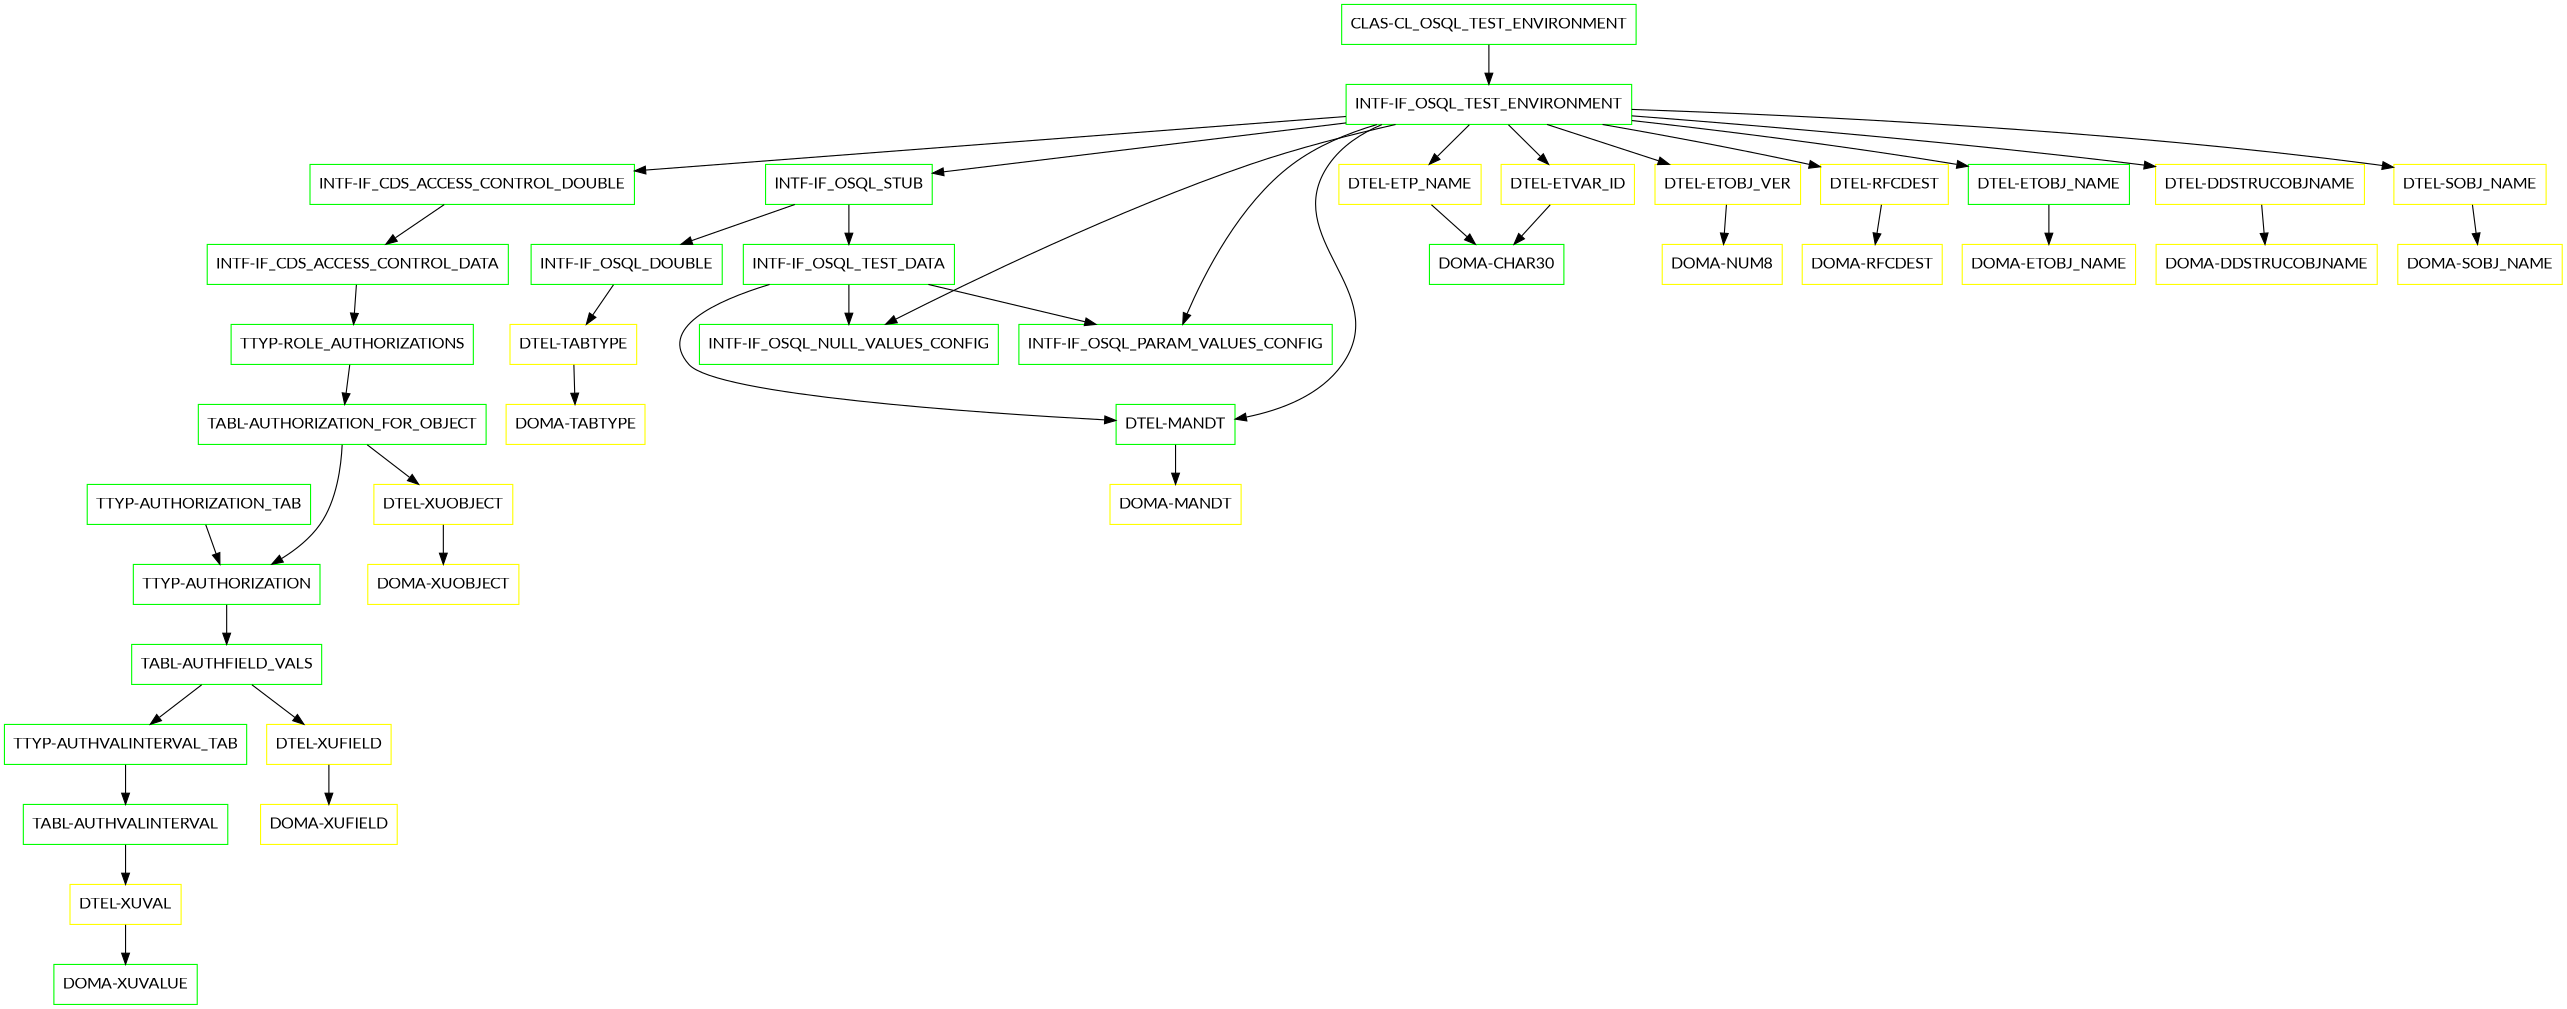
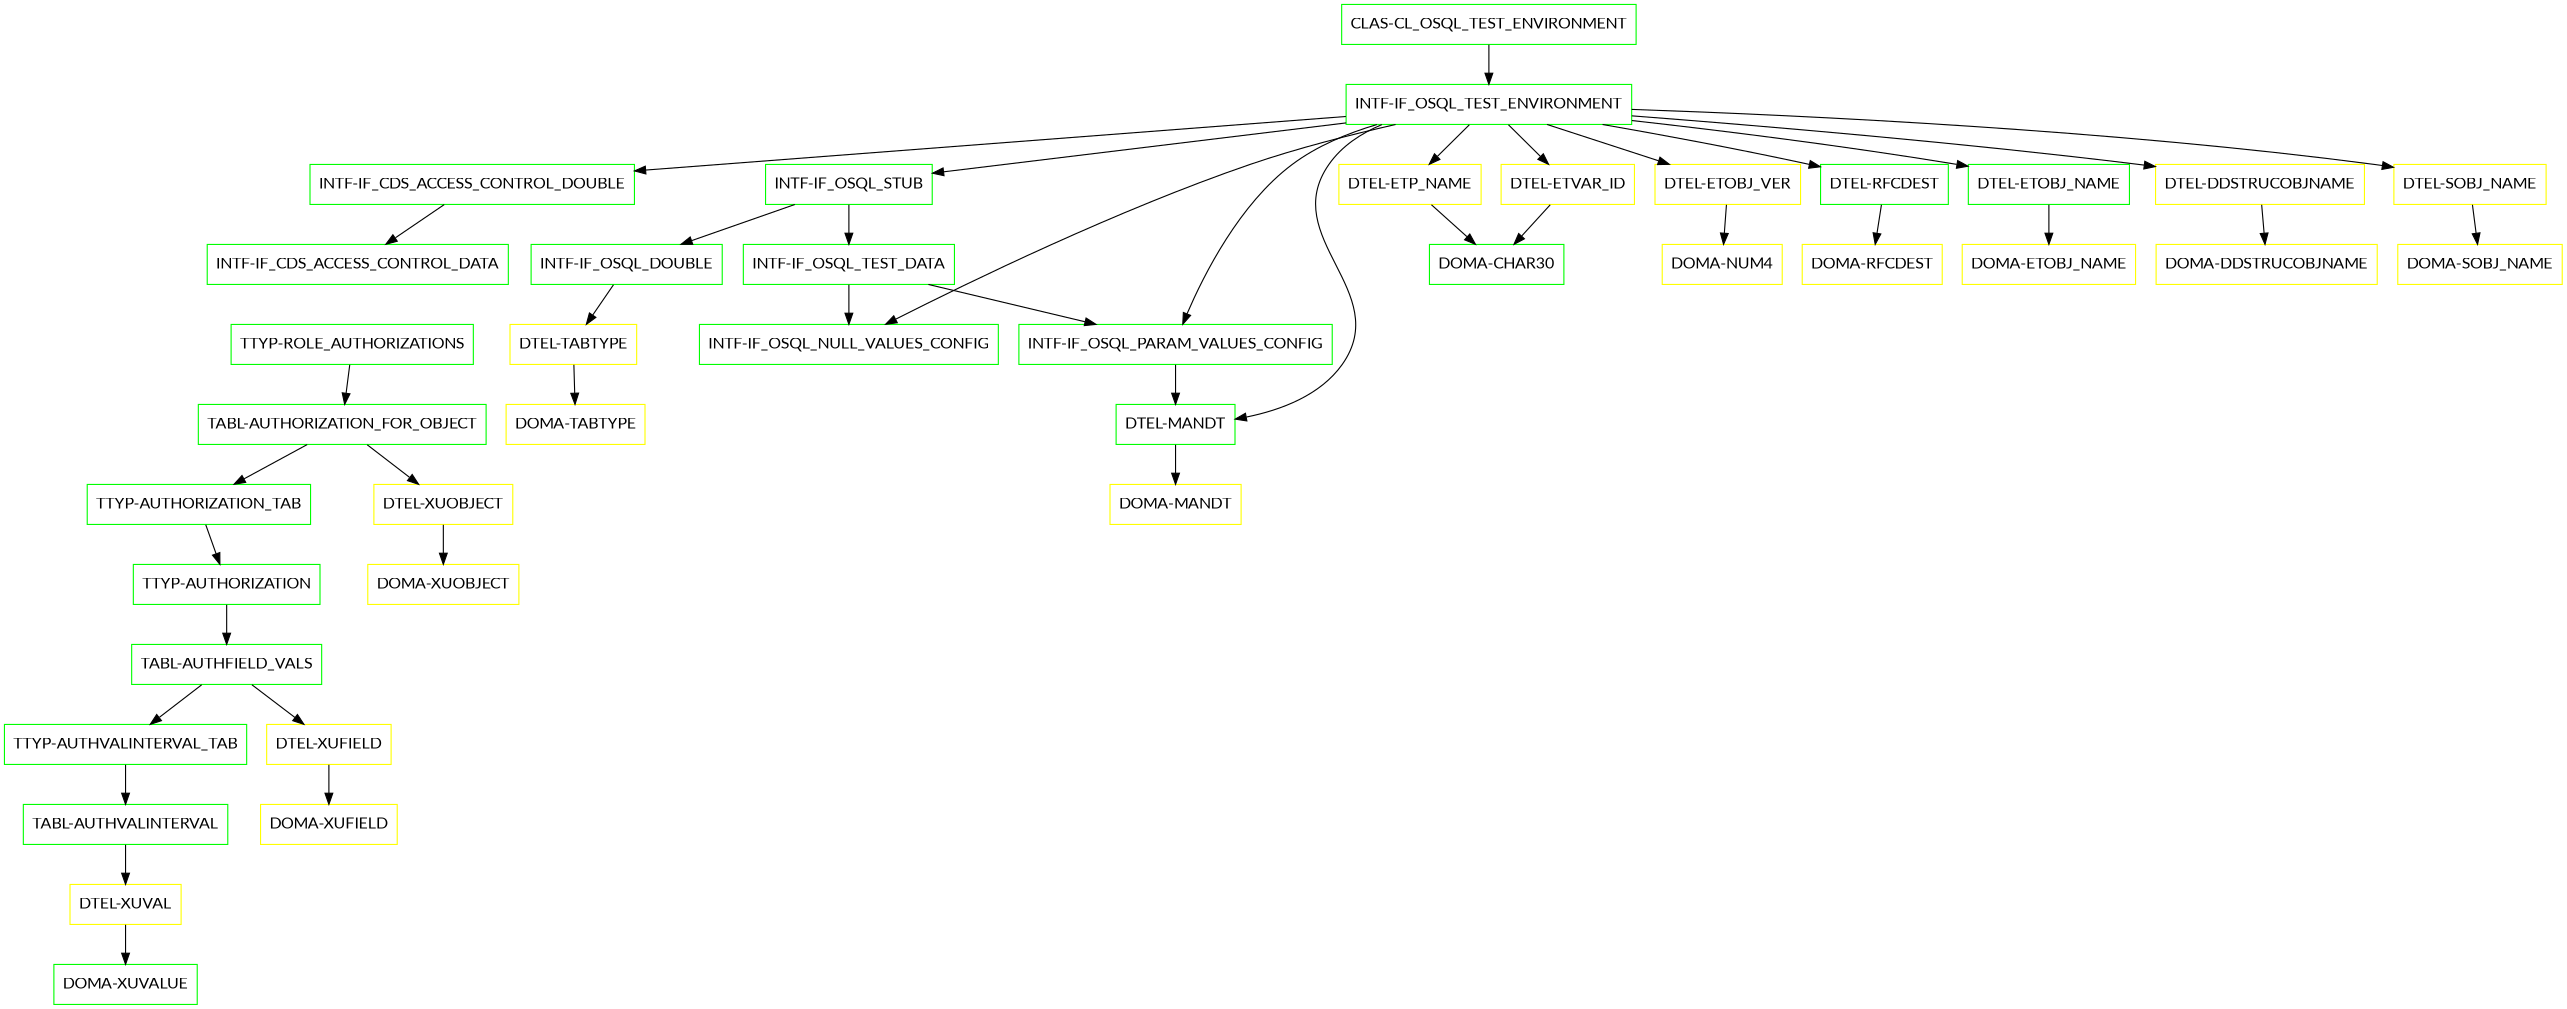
(1884, 184) -> (1884, 184)
(1722, 264) -> (1722, 264)
(355, 299) -> none
(827, 397) -> (1176, 379)
(328, 510) -> (276, 462)
